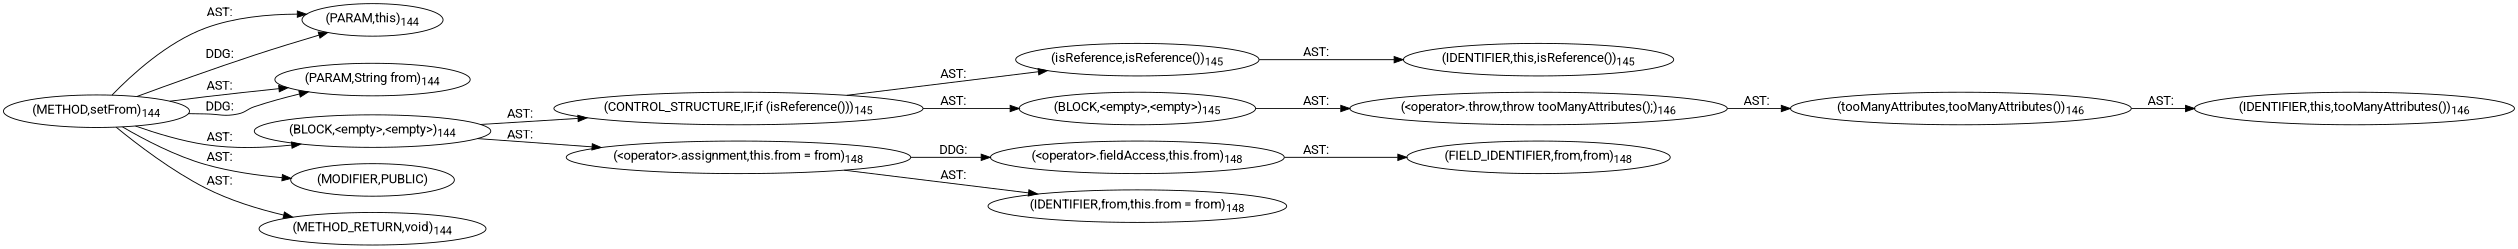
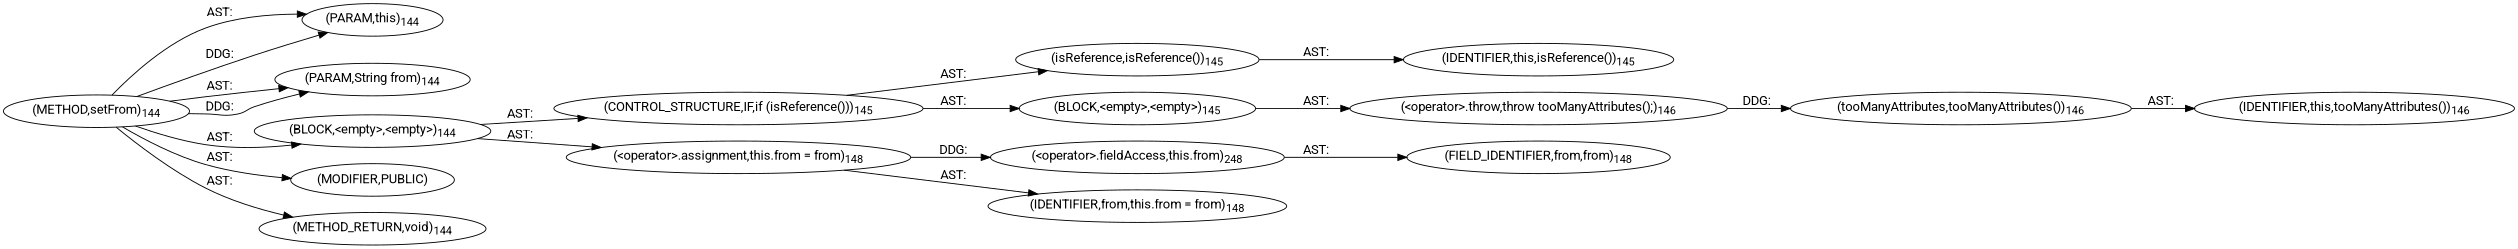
(1759, 102) -> (1759, 102)
(1234, 156) -> (1234, 156)
